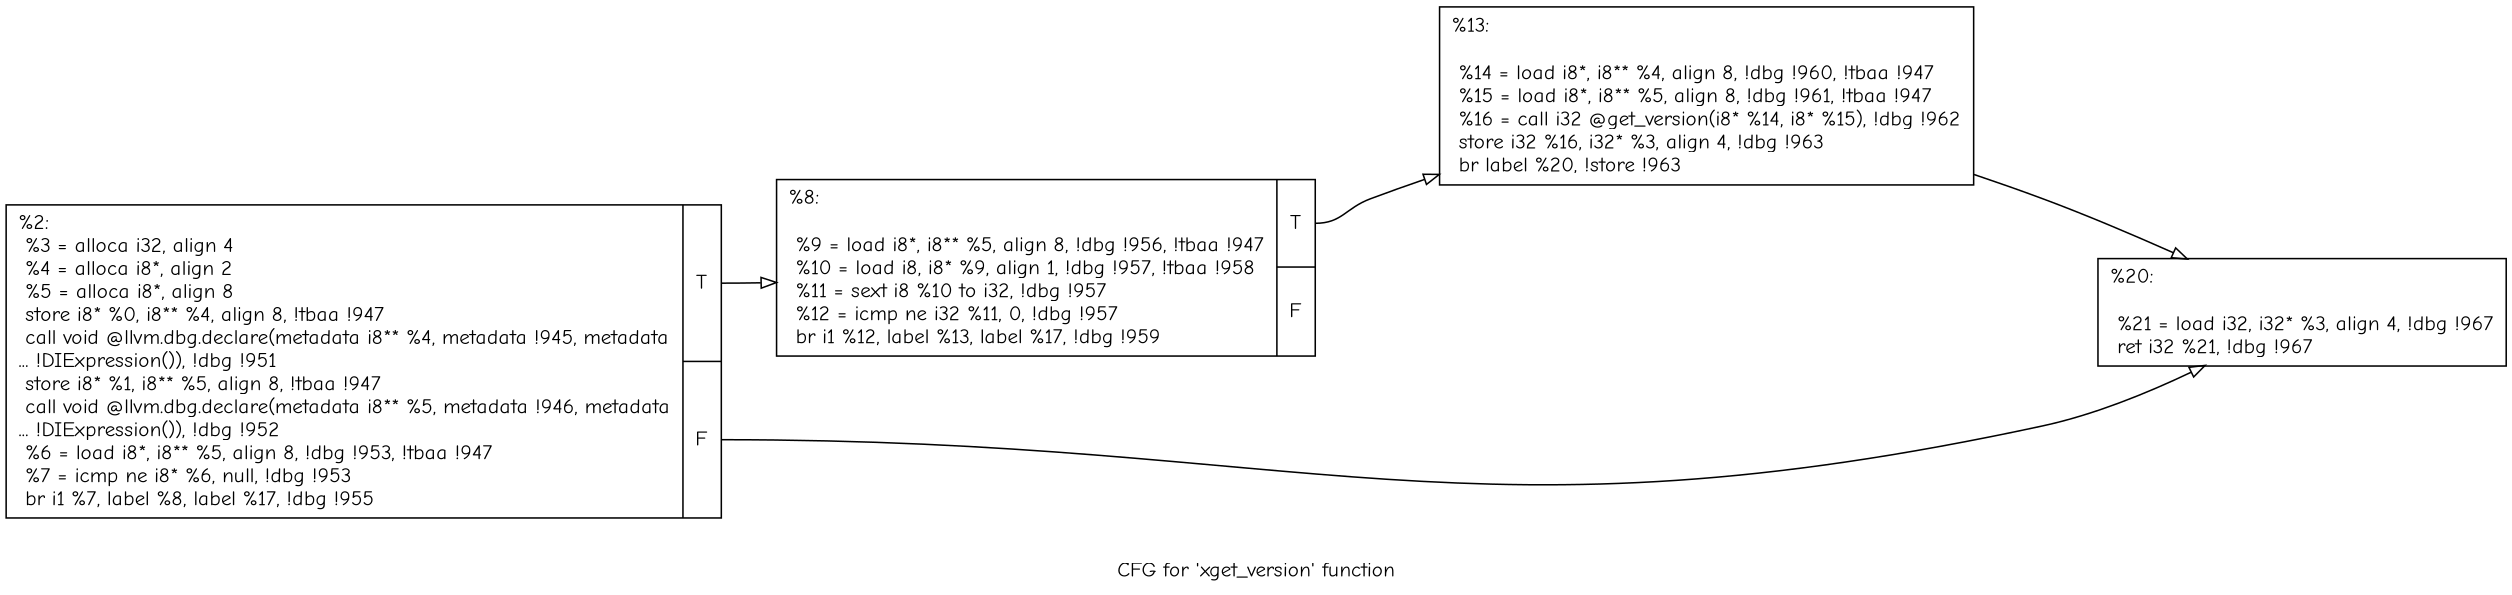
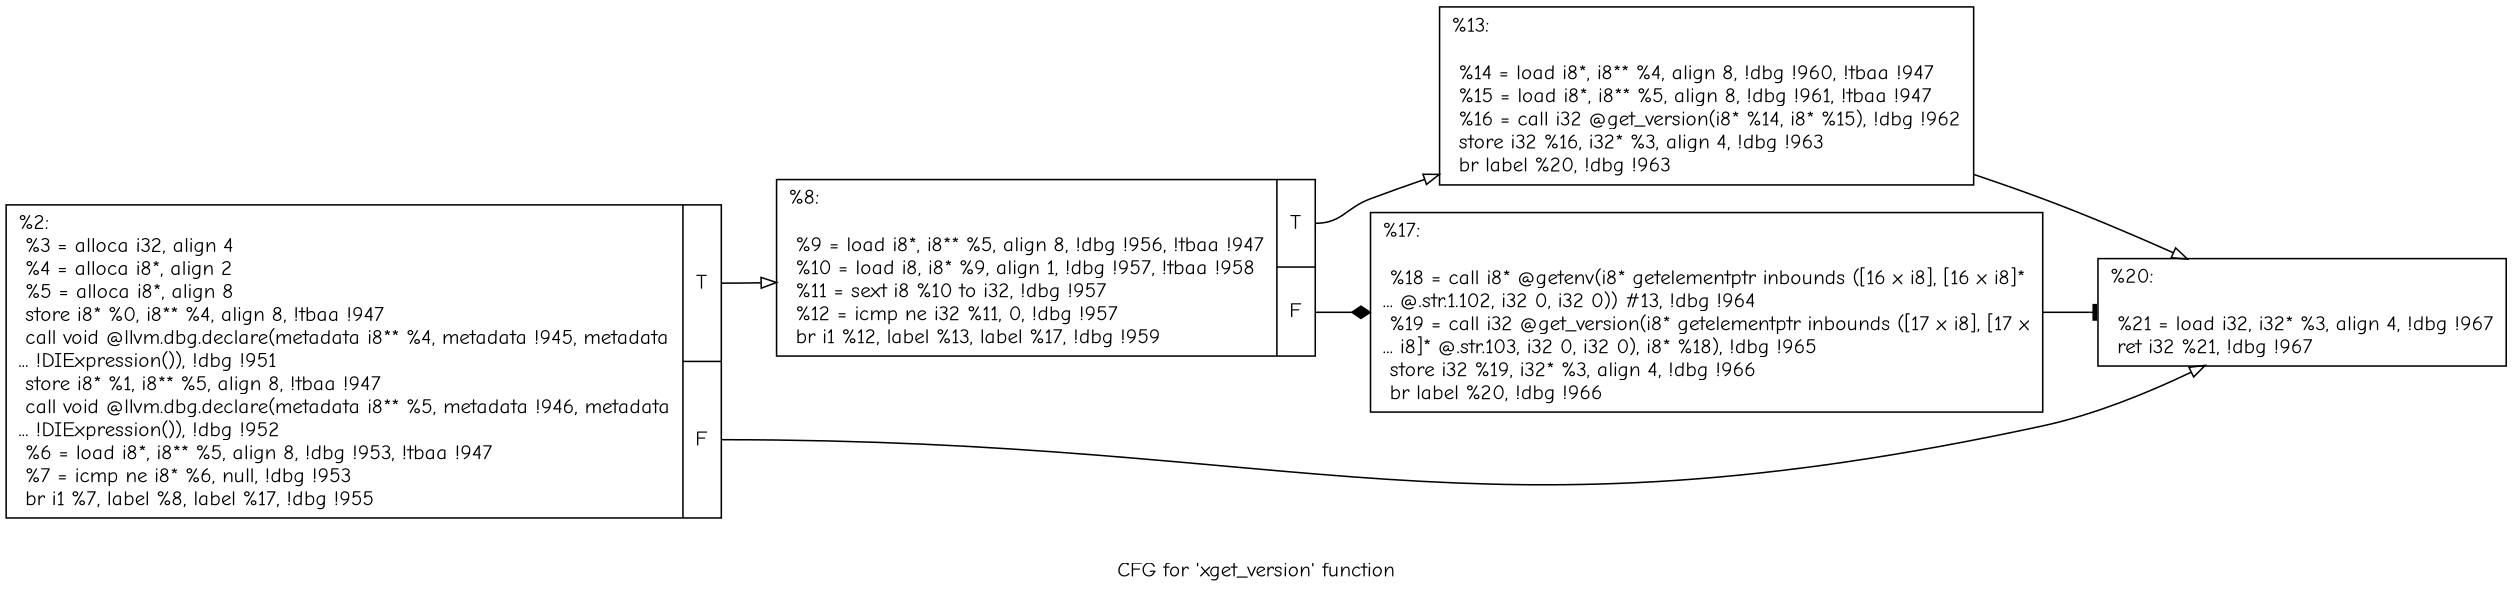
(1567, 165) -> (1562, 165)
none -> (1707, 312)
